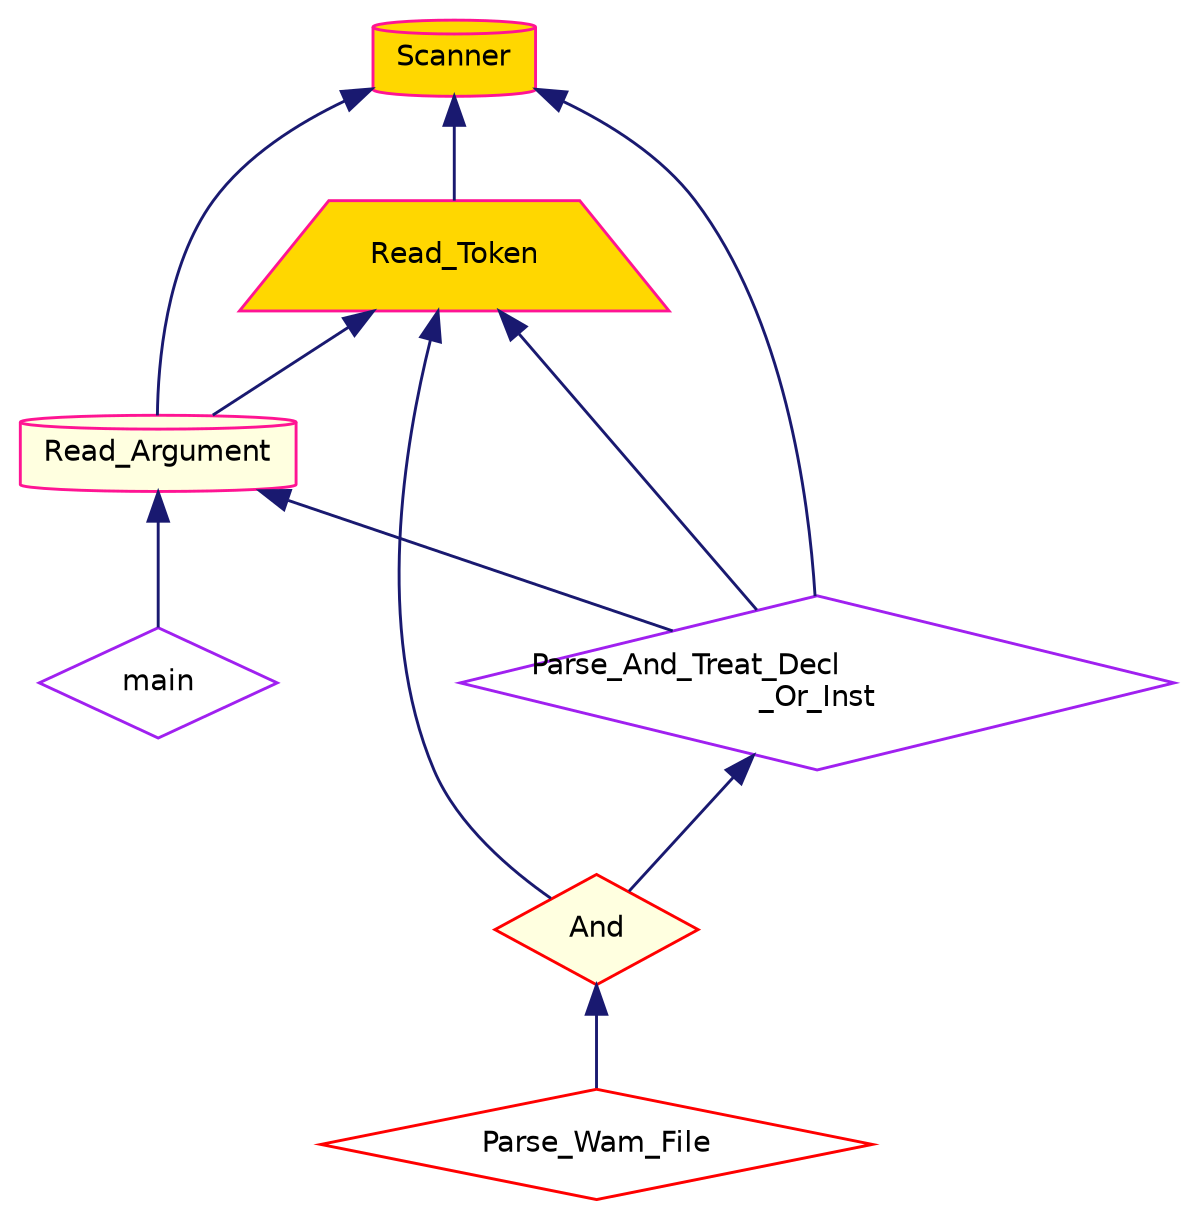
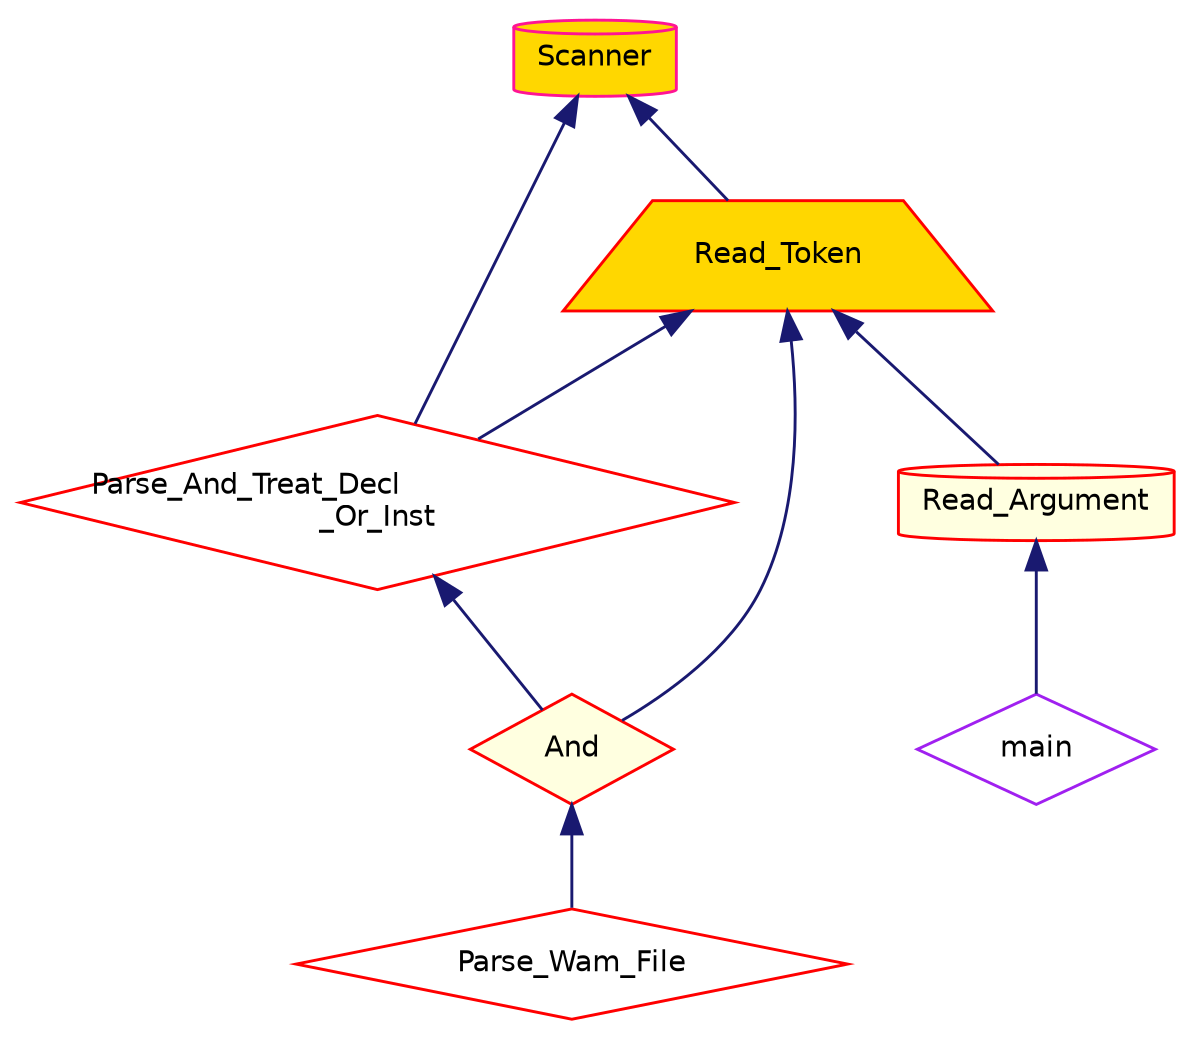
(198, 226) -> none
(454, 256) -> (778, 256)
(158, 453) -> (1036, 503)
(480, 566) -> none
(817, 683) -> (377, 503)
